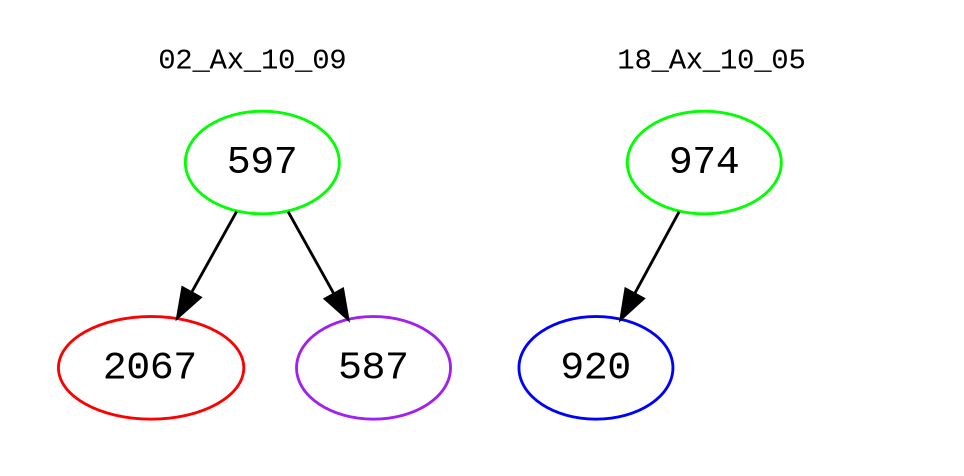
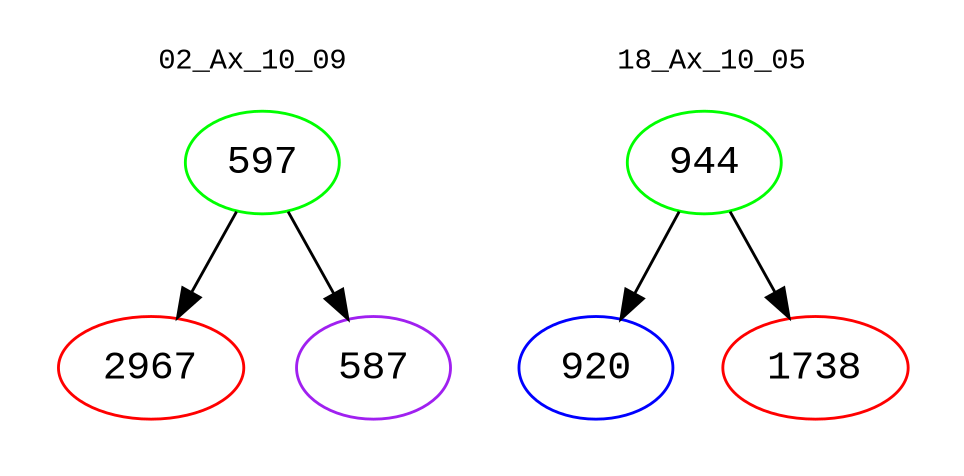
(704, 163) -> (704, 163)
(151, 368) -> (151, 368)
none -> (815, 368)
